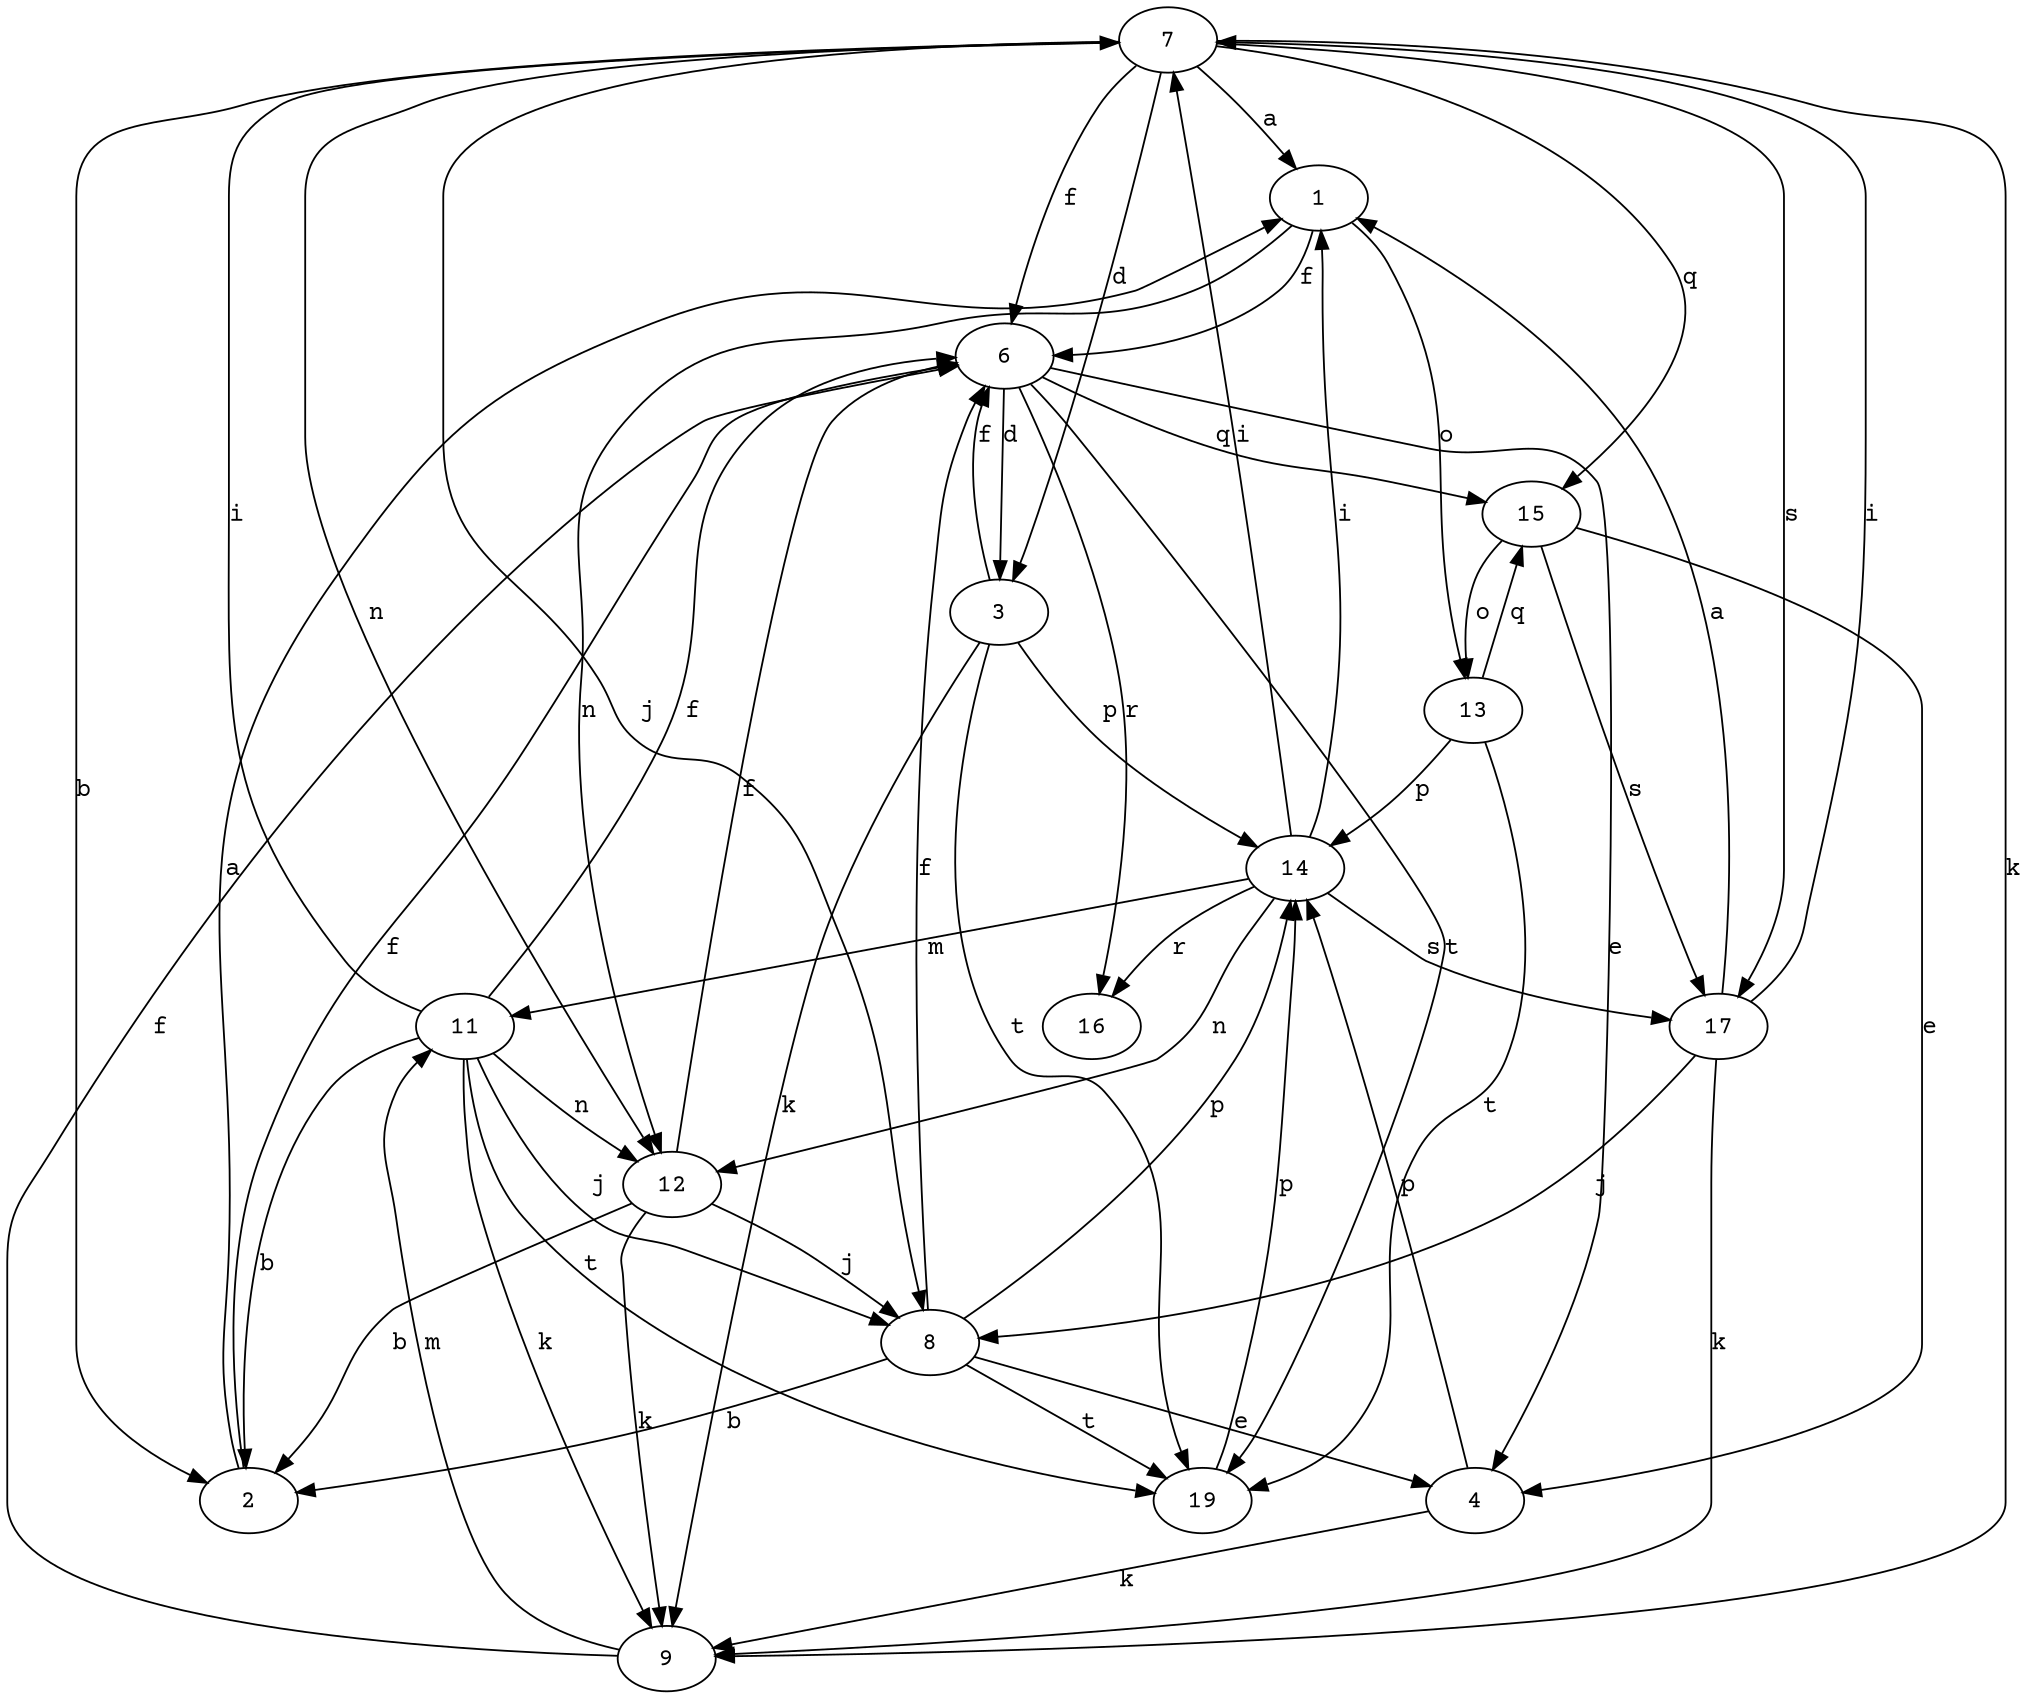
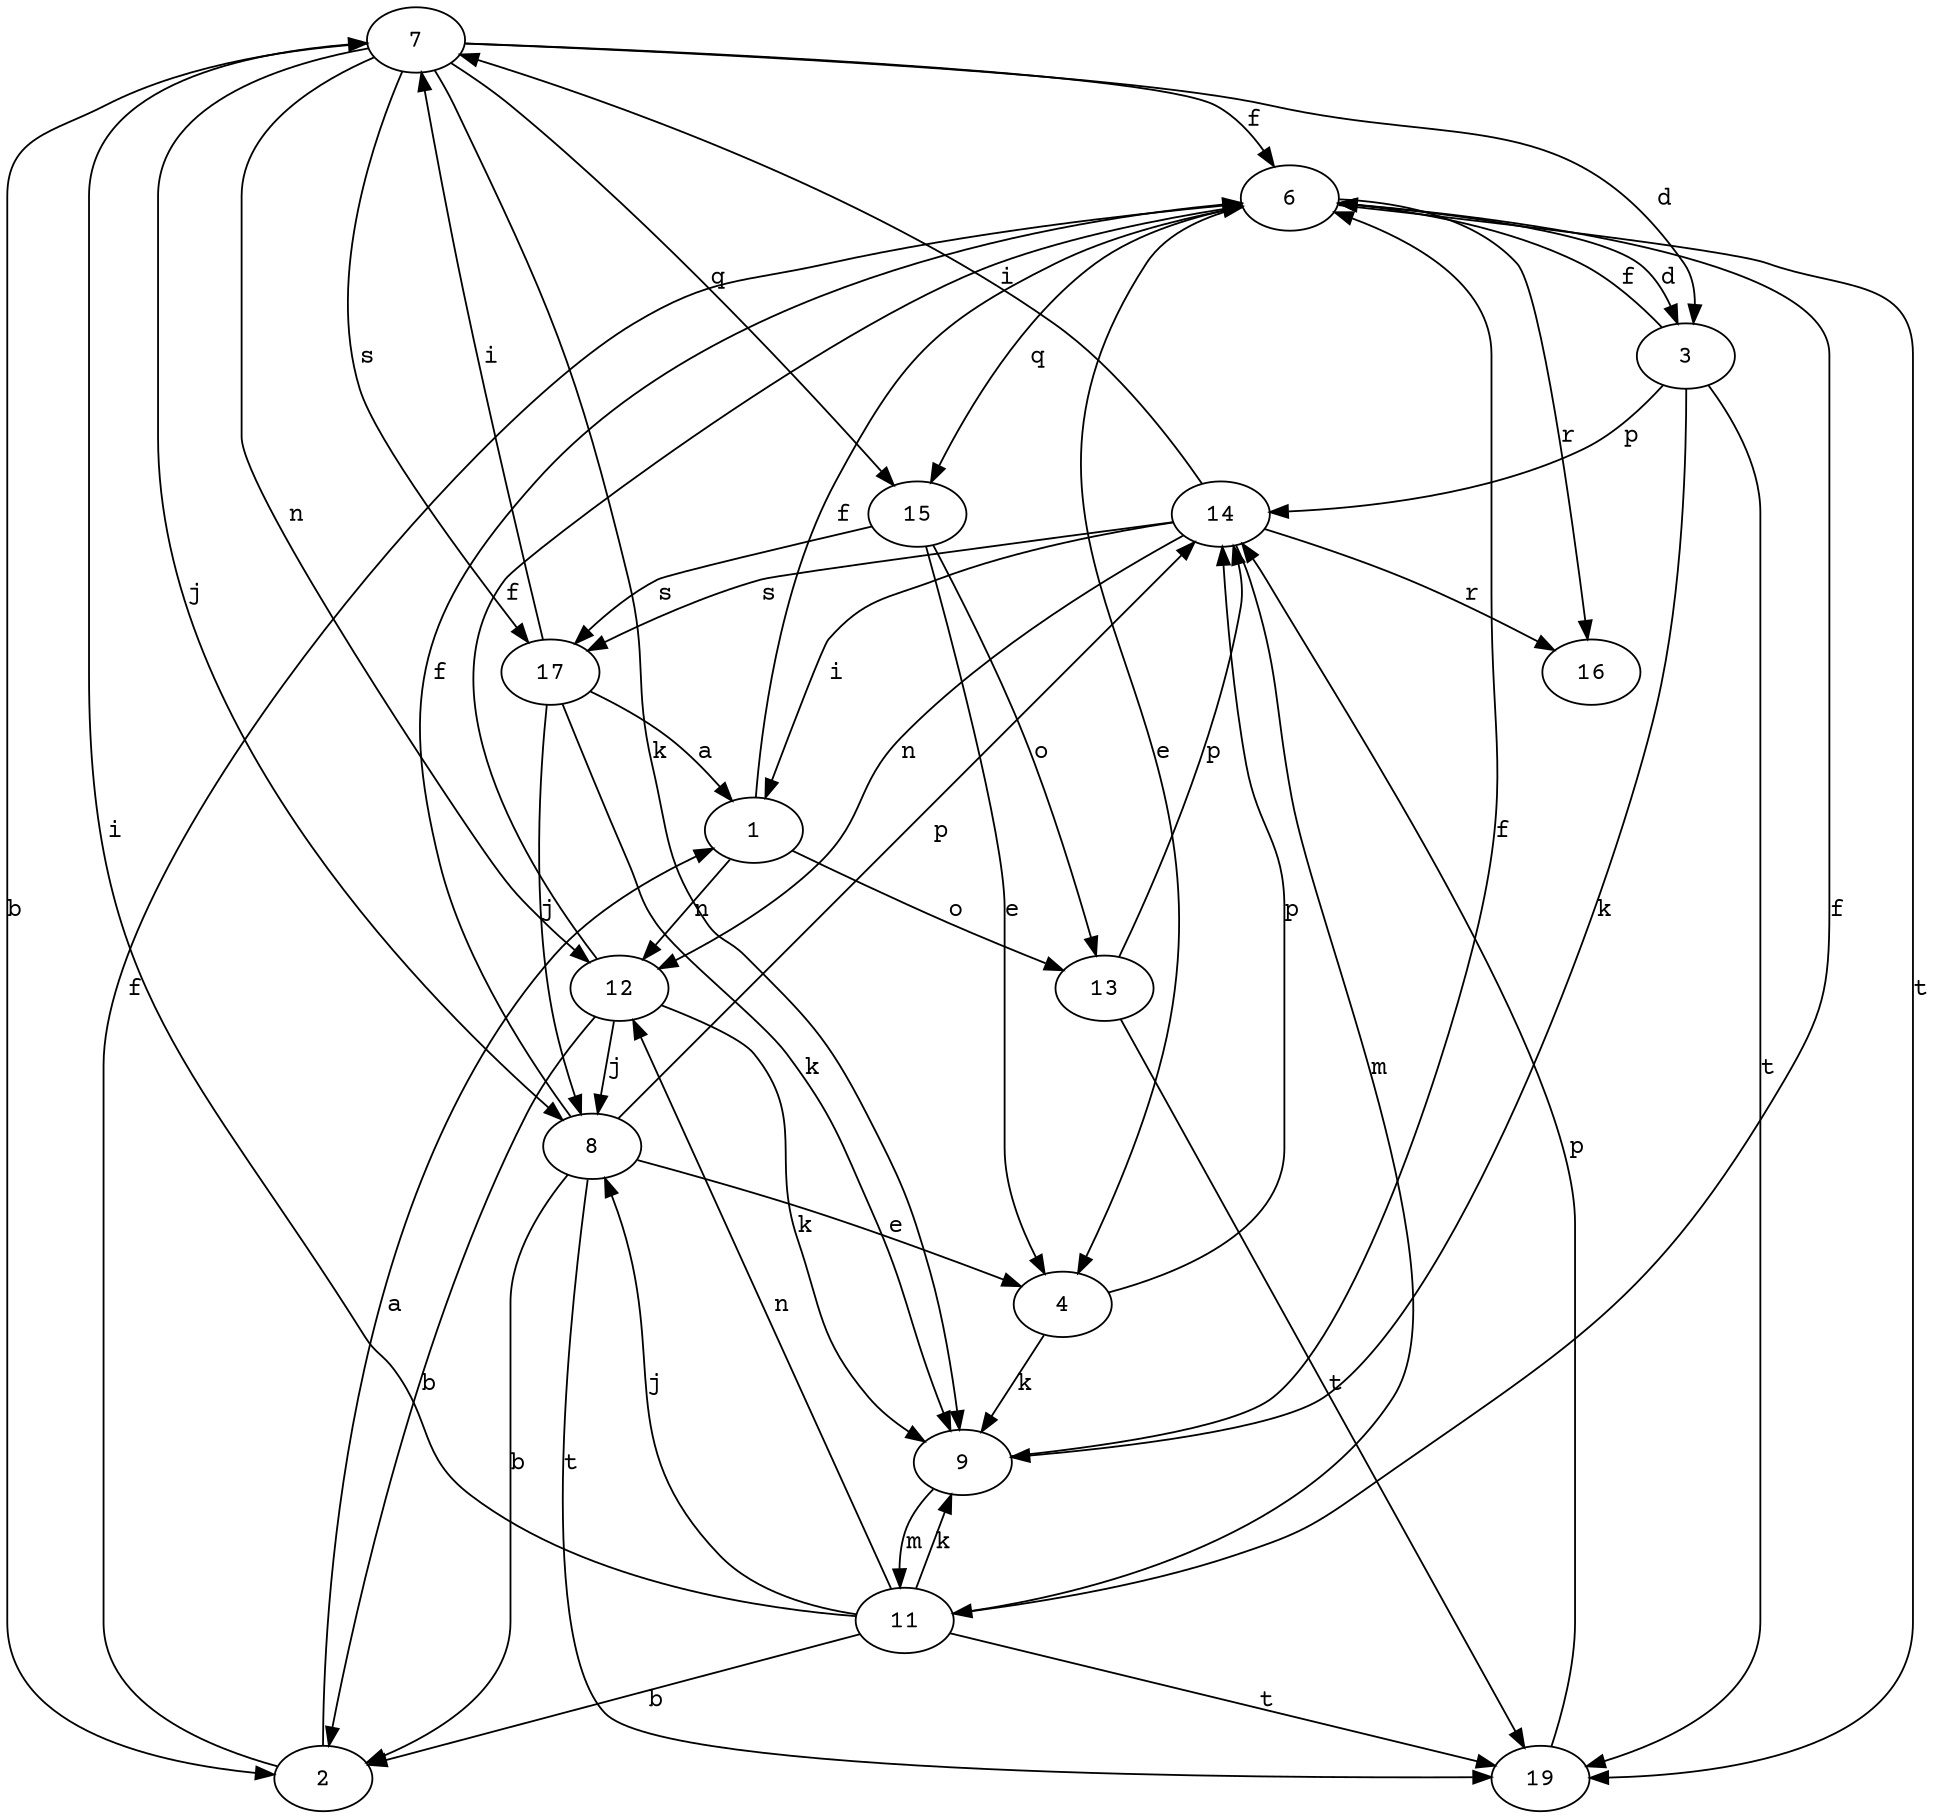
(1242, 109) -> none
(1500, 621) -> none
